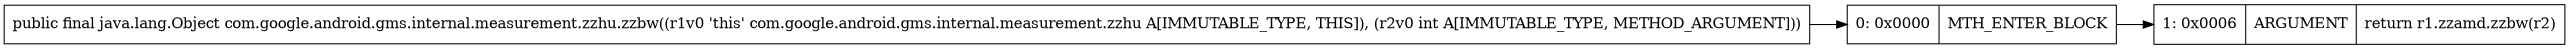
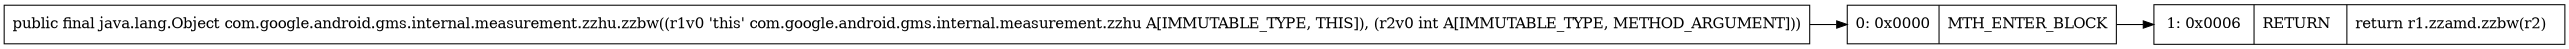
(2301, 24) -> (2296, 24)
